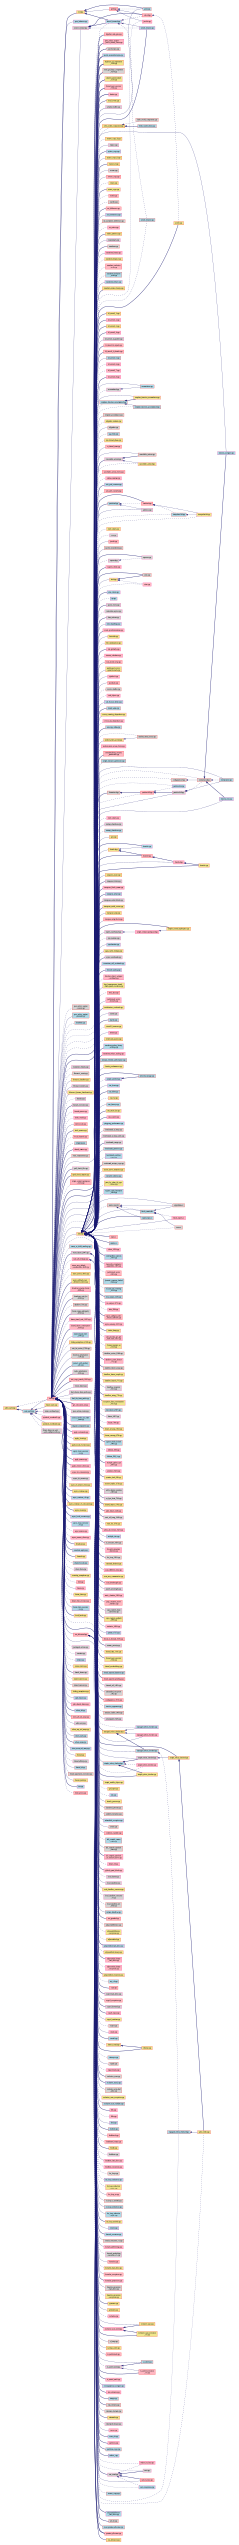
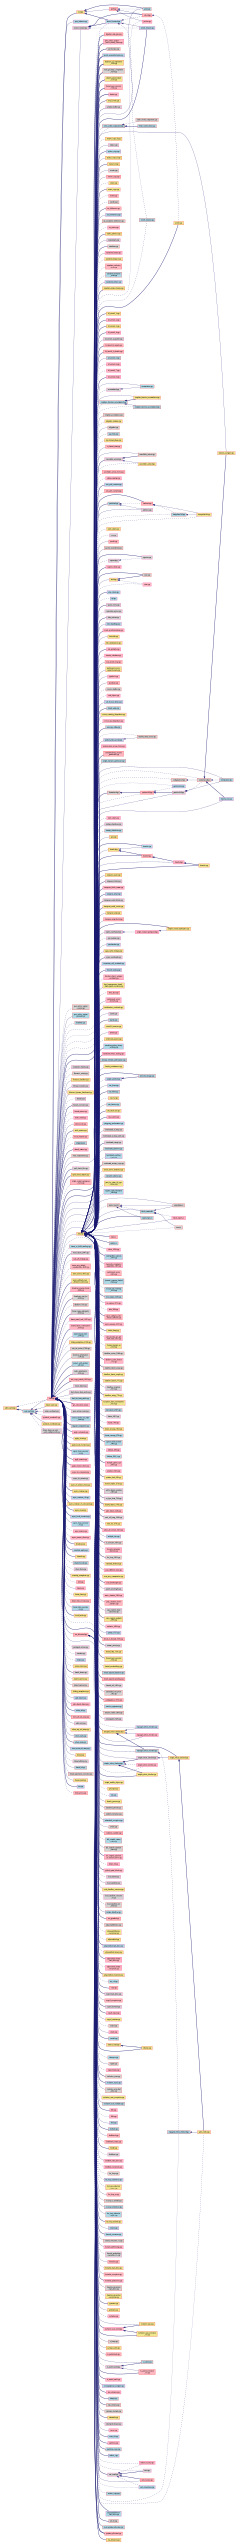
(114, 126) -> (114, 126)
(226, 453) -> (226, 453)
(114, 740) -> (114, 740)
(114, 1435) -> (114, 1435)
(97, 1885) -> (97, 1874)
(97, 1893) -> (96, 1880)
